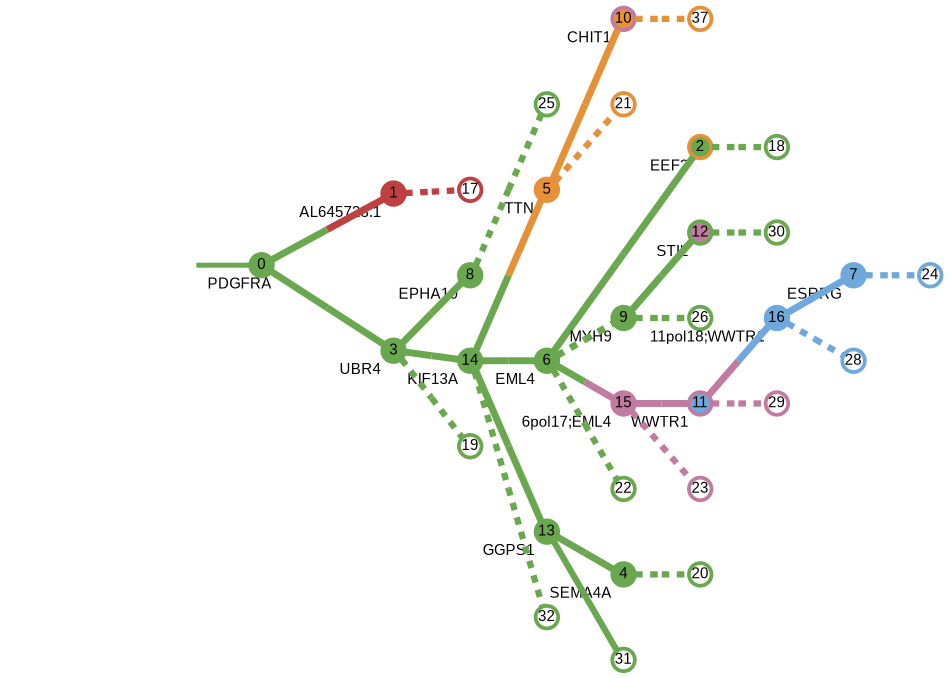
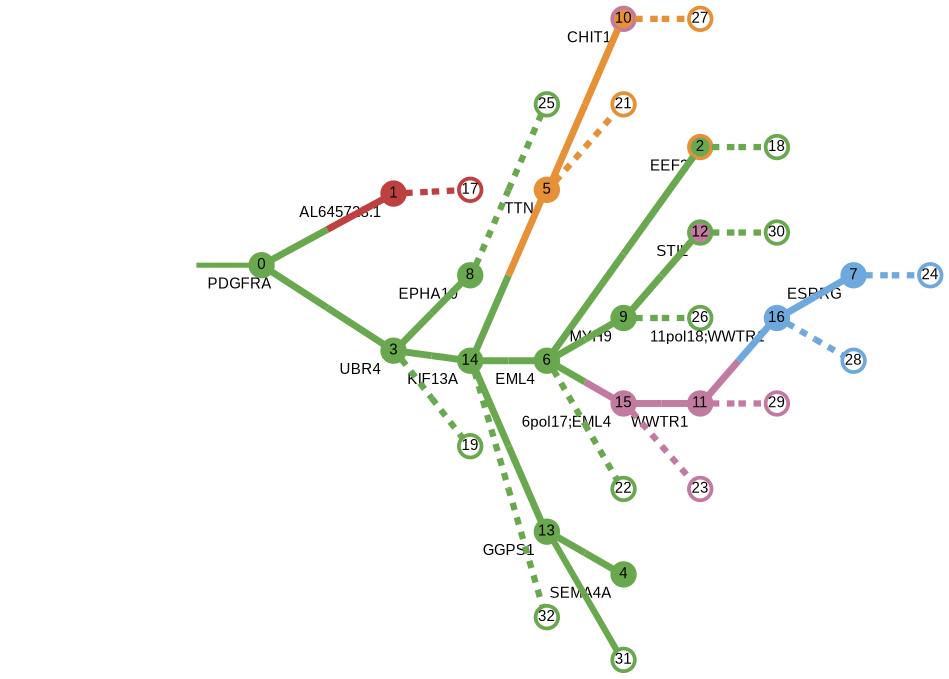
(700, 19) -> (700, 19)
(585, 339) -> (585, 339)
(700, 403) -> (700, 403)
(700, 574) -> none
